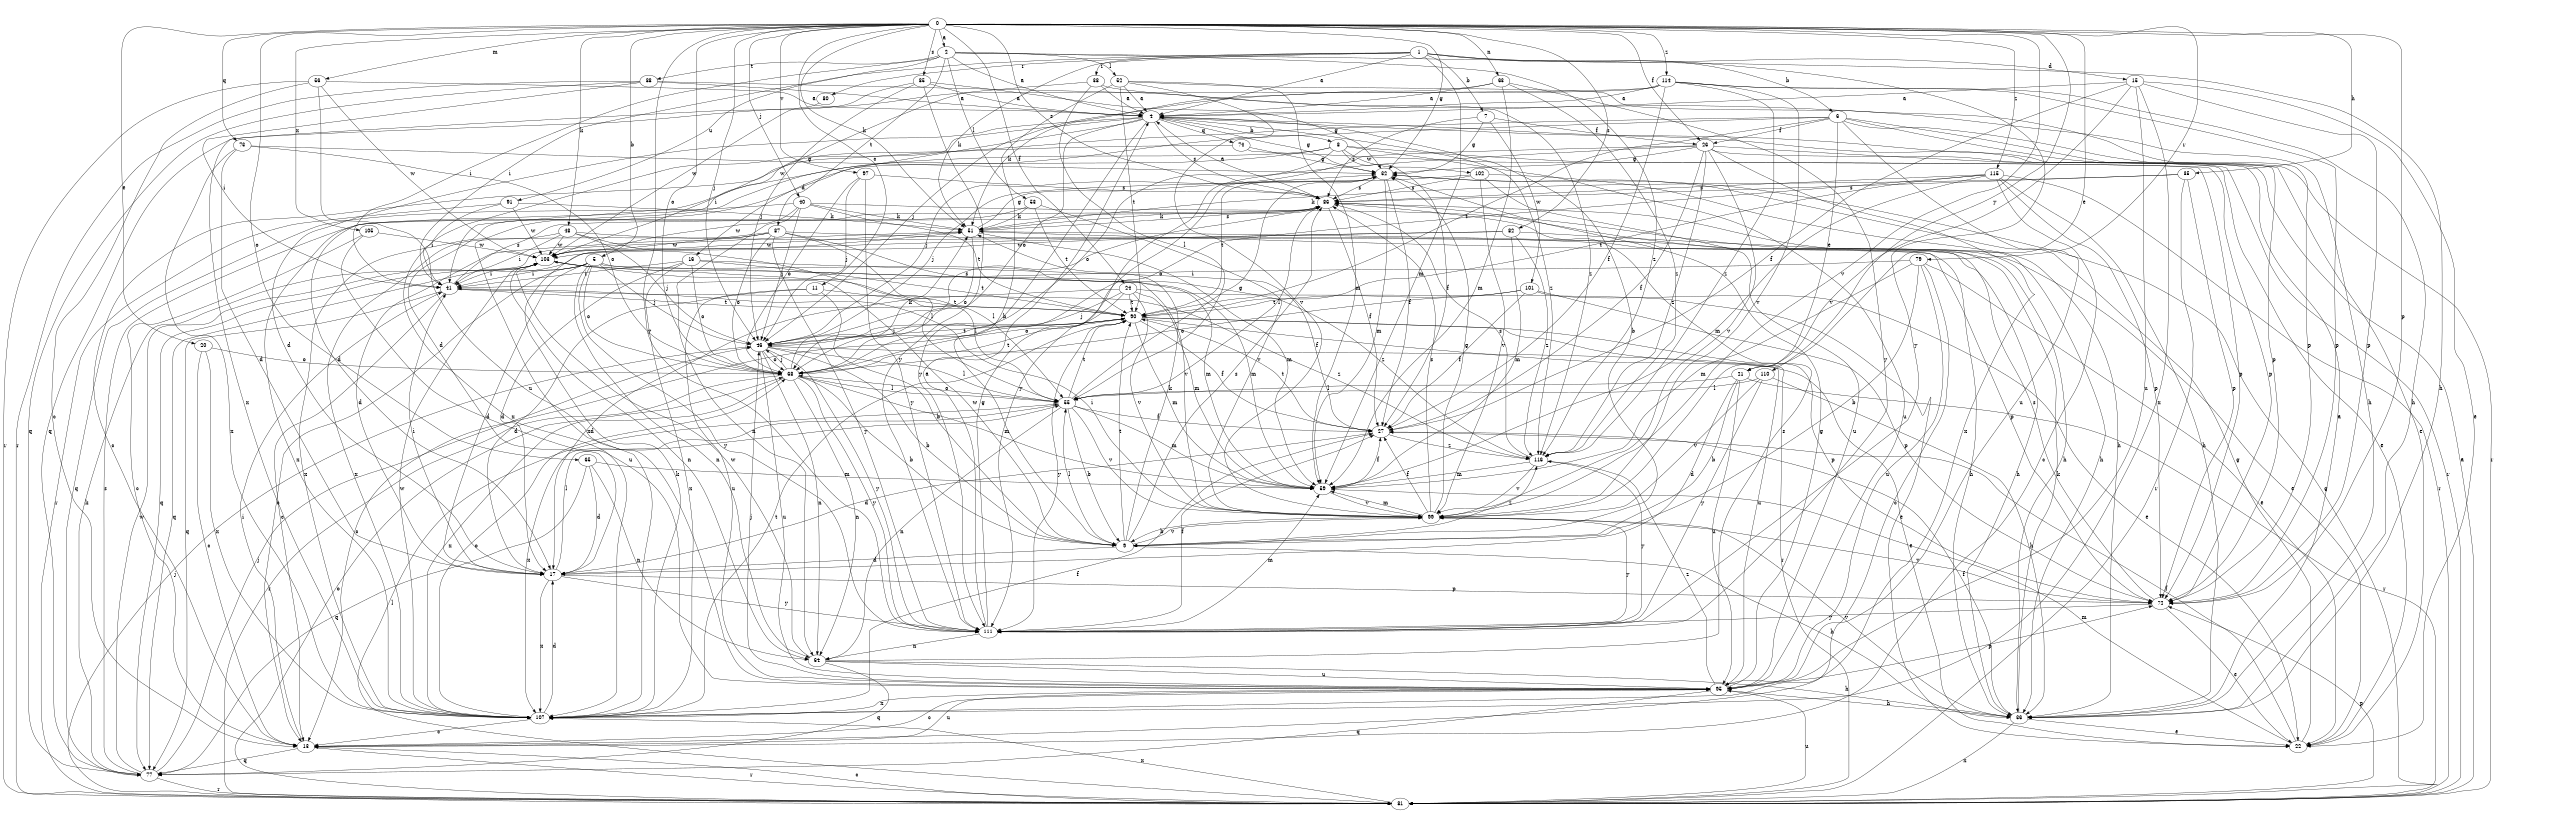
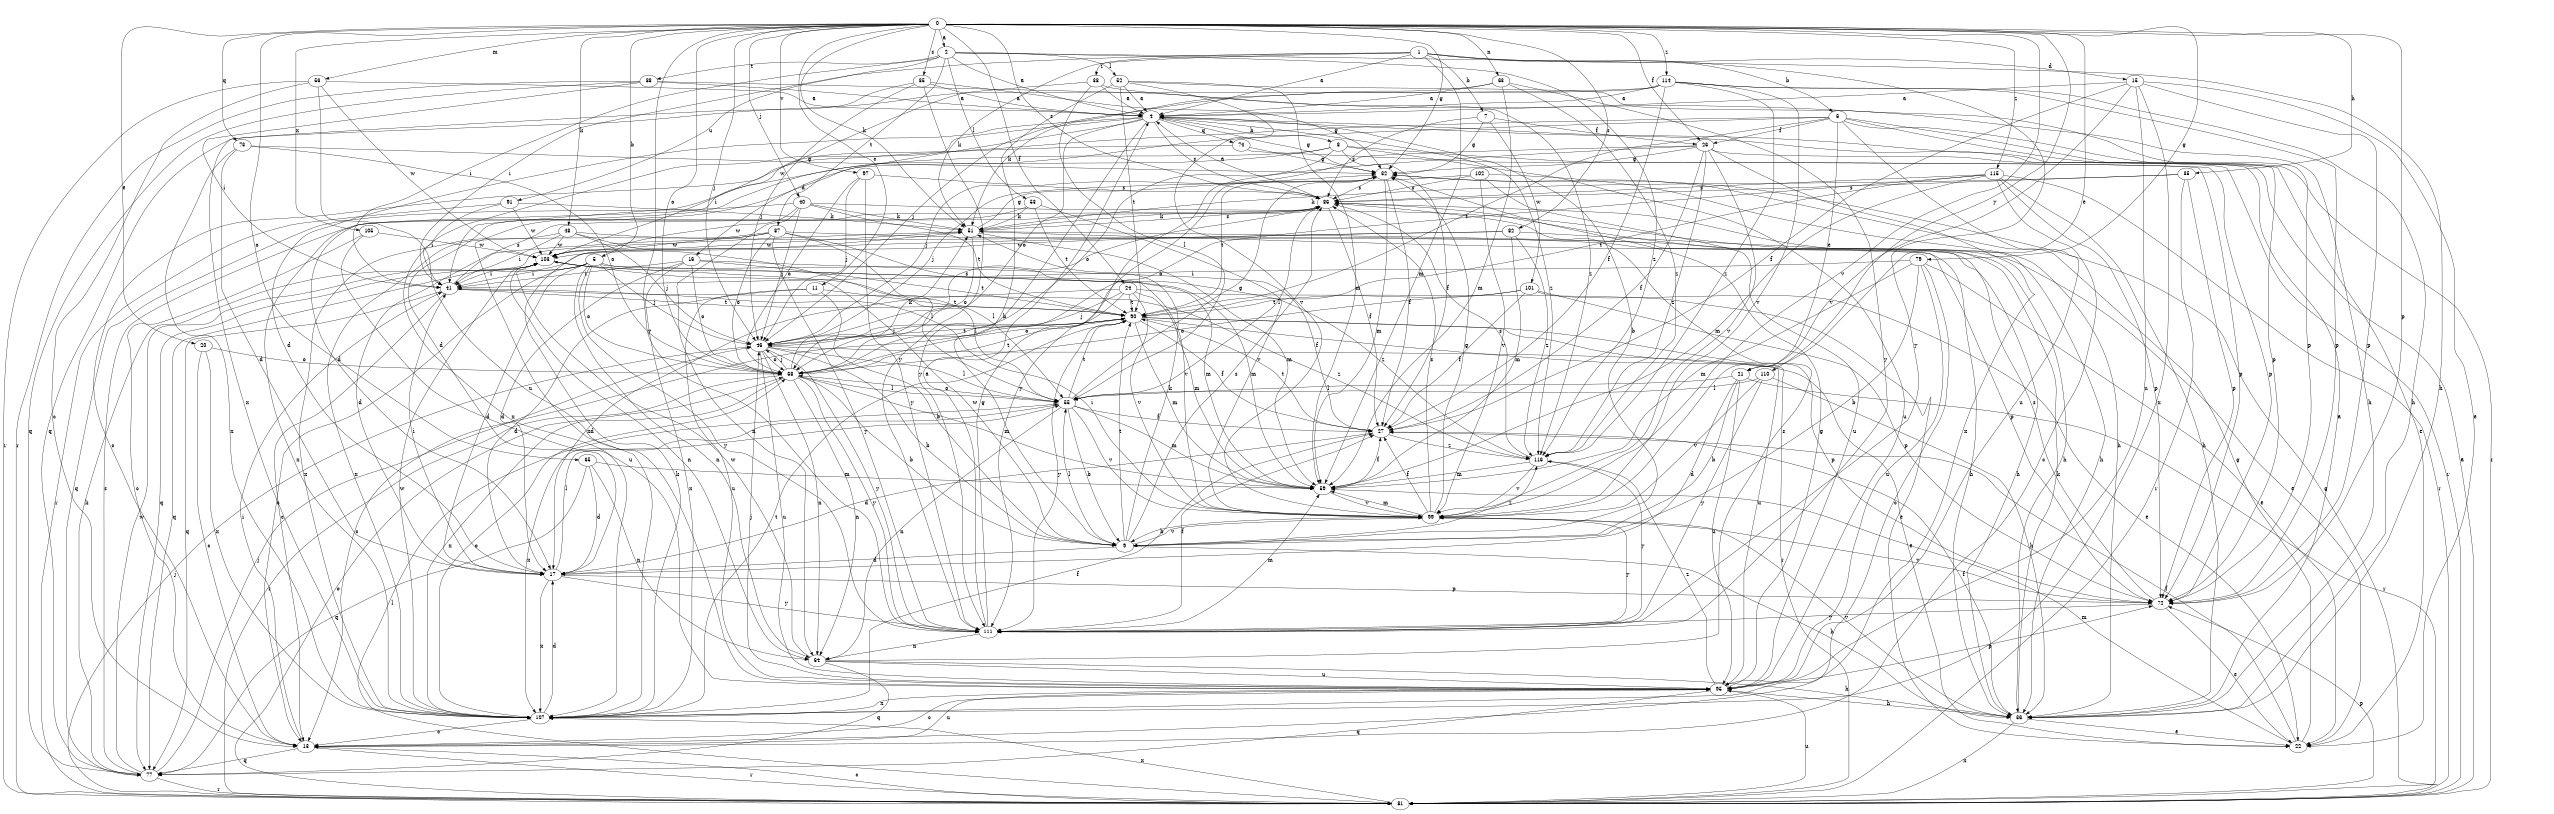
(826, 99) -> none
(2184, 145) -> (2184, 145)
(1404, 167) -> none
(2240, 246) -> none
